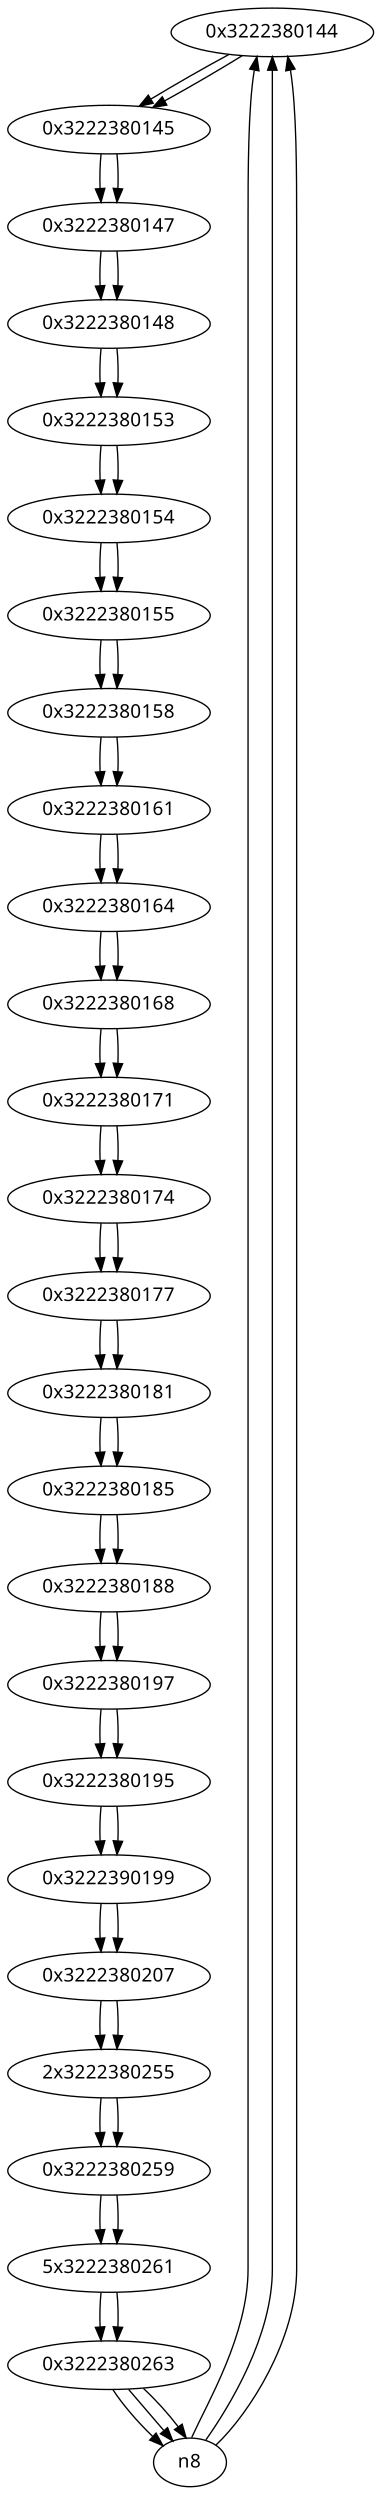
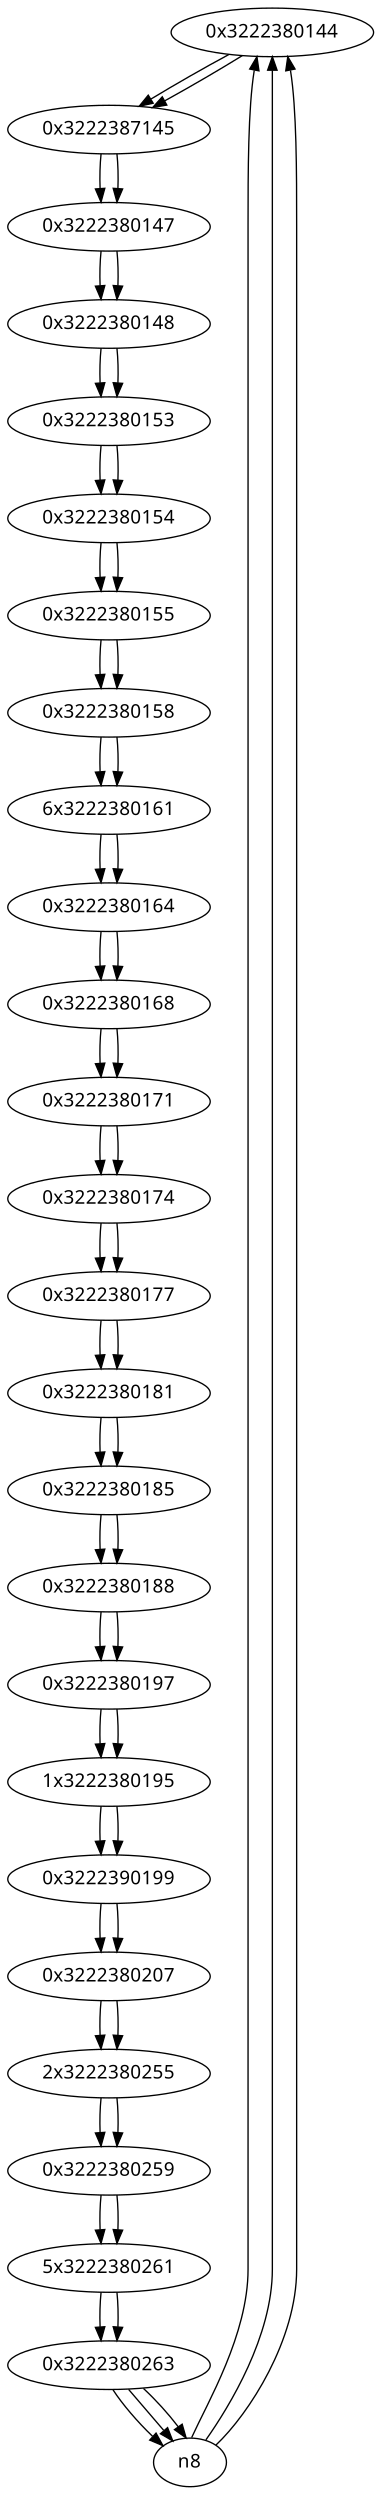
(109, 130) -> (109, 130)
(109, 810) -> (109, 810)
(109, 1782) -> (109, 1782)
